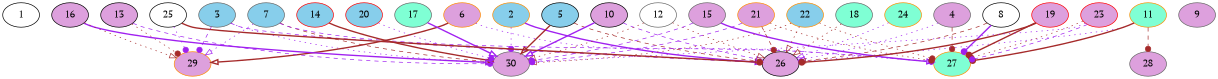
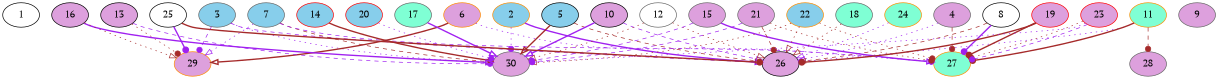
(756, 15) -> (756, 15)
(179, 37) -> (179, 37)
